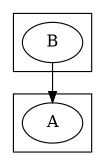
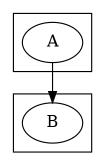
(53, 79) -> (53, 79)
